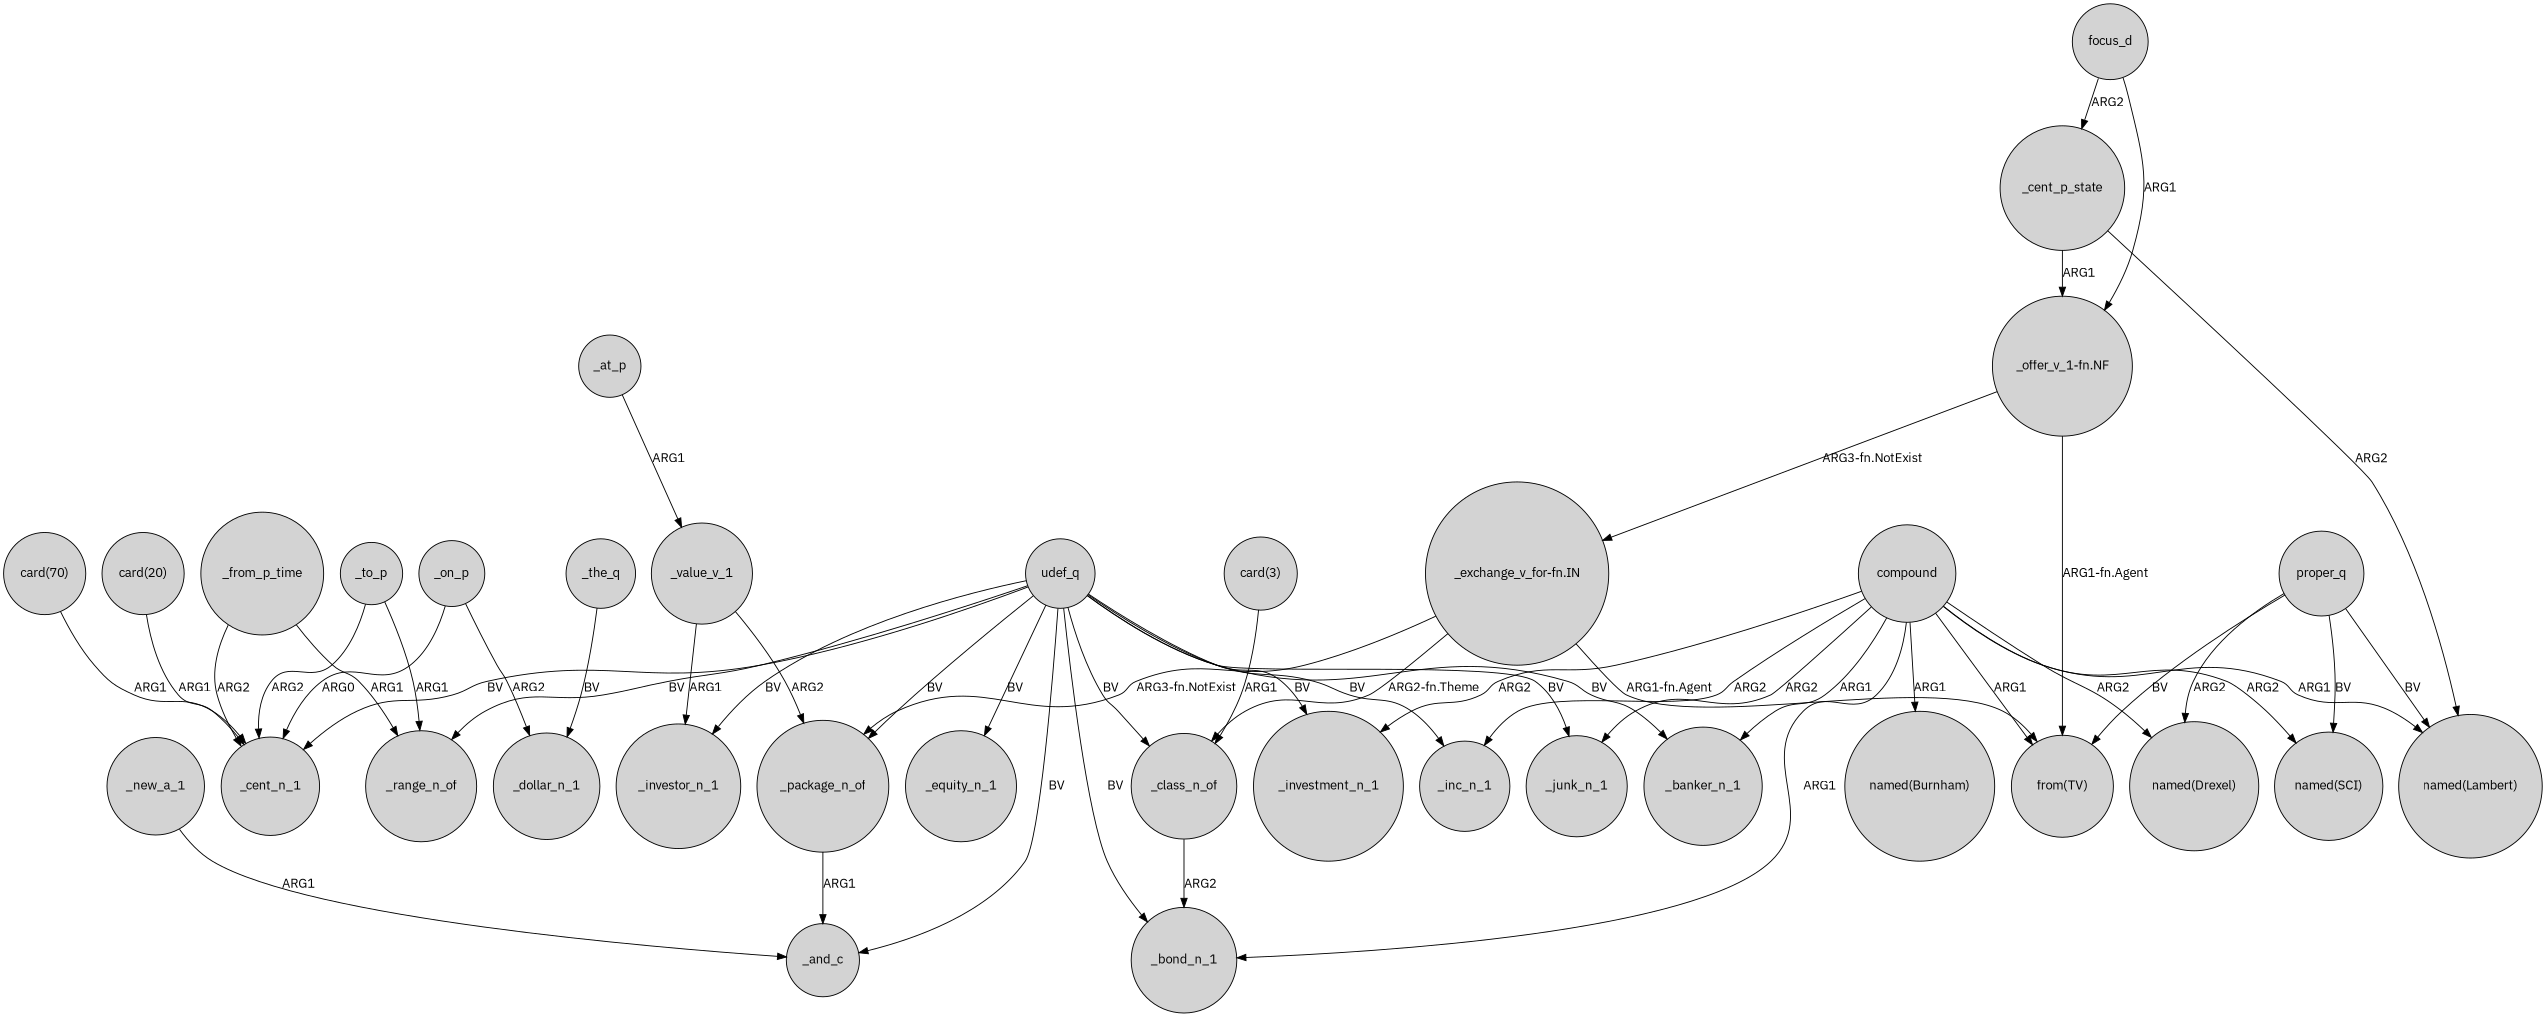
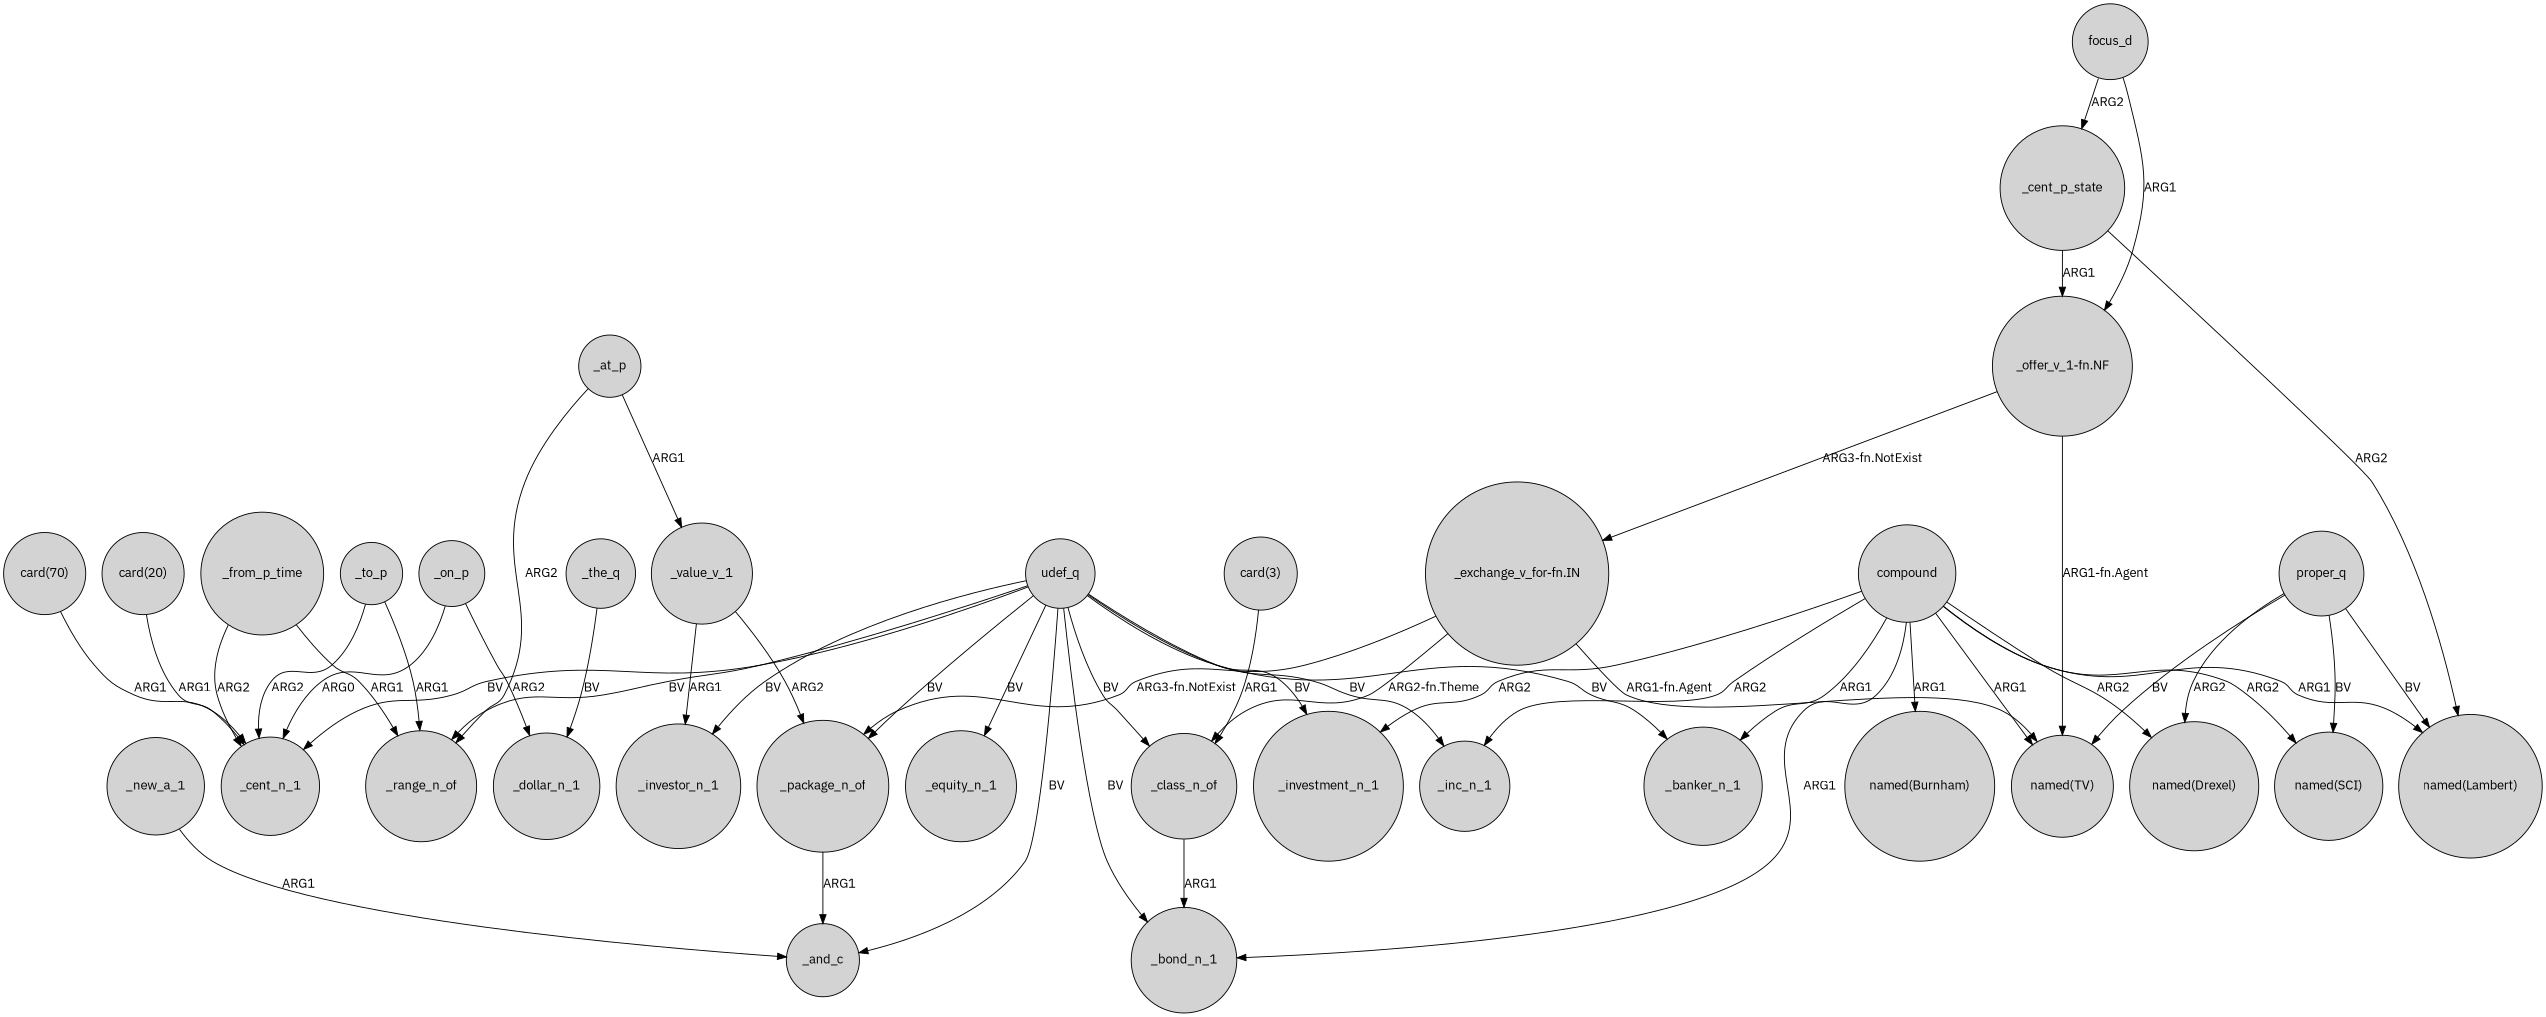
none -> (515, 562)
(1577, 786) -> none
(2062, 786) -> (2062, 786)
(1201, 884) -> (1201, 884)
